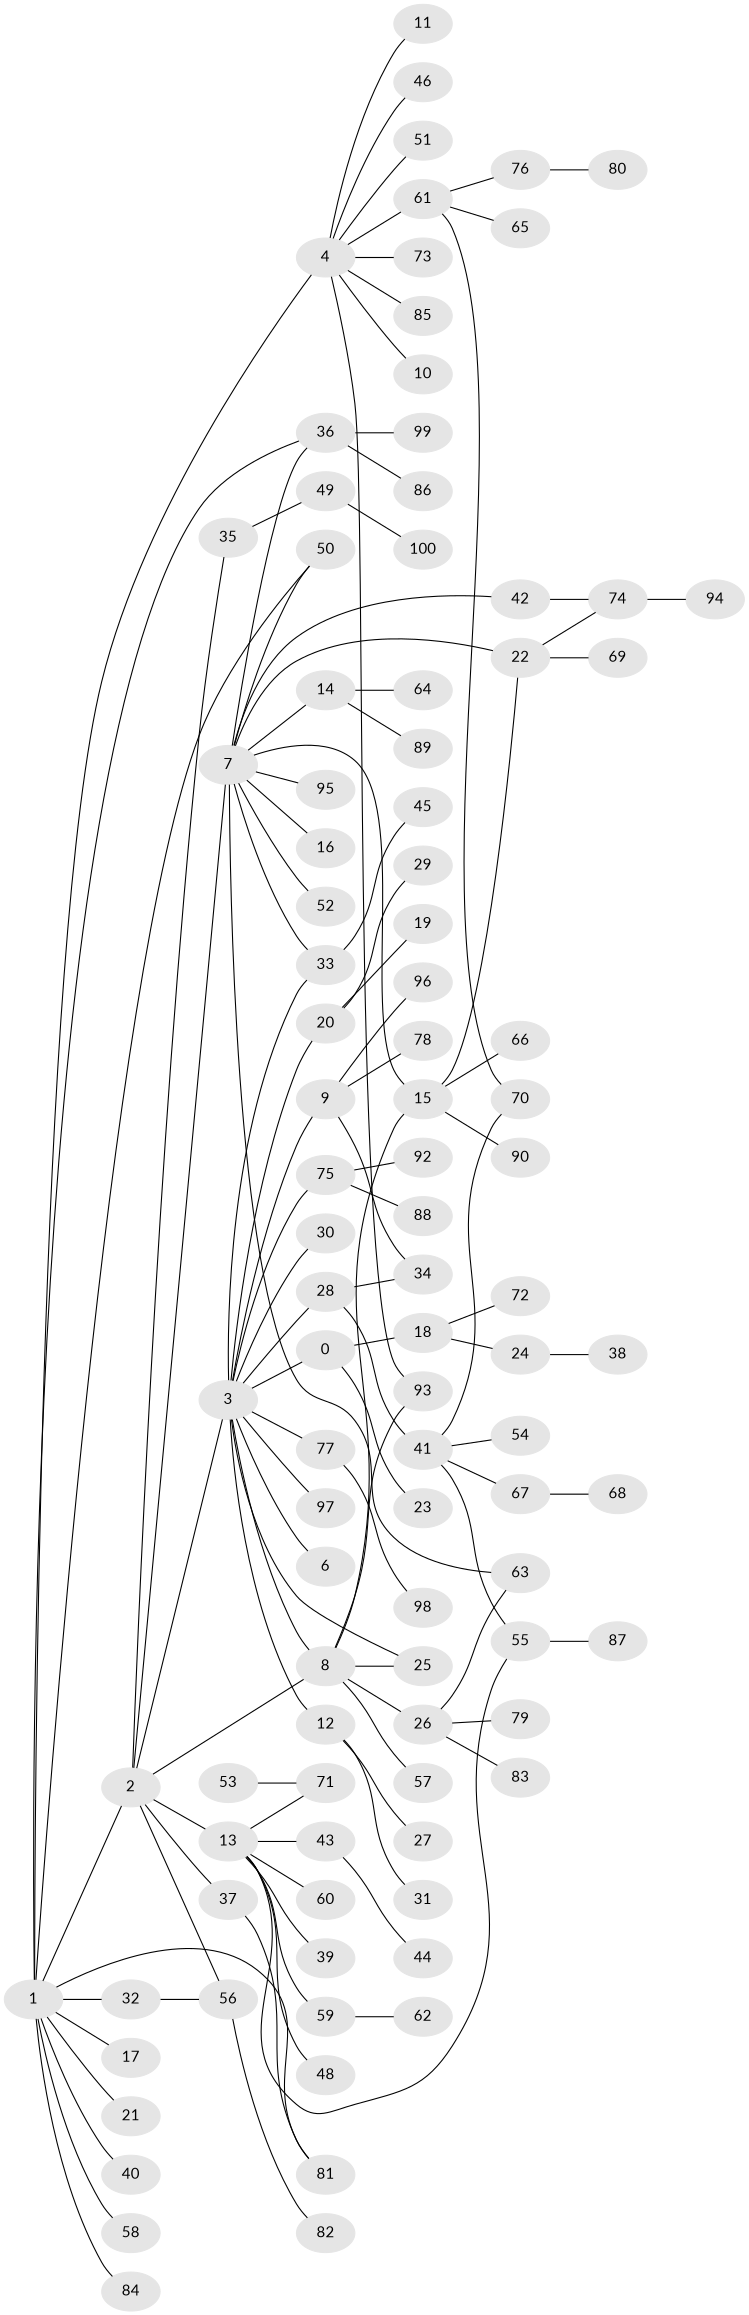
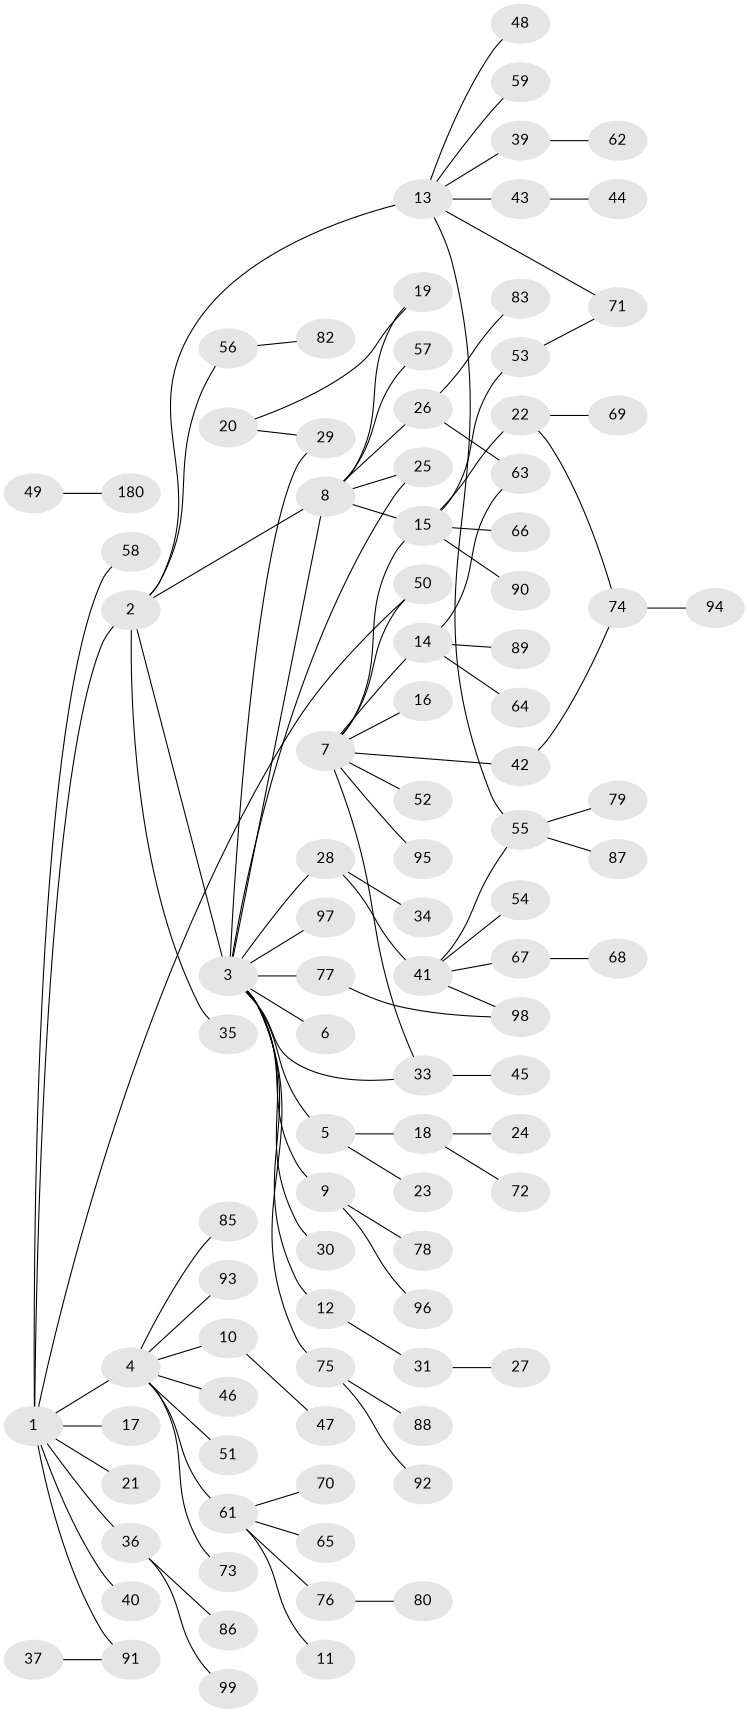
(357, 134) -> (277, 1587)
none -> (477, 419)
(270, 518) -> none
(423, 550) -> (131, 493)
(259, 593) -> none
(341, 645) -> none
(361, 1159) -> none
(251, 1192) -> (470, 566)
(259, 1198) -> (250, 701)
(472, 1275) -> (472, 996)
(180, 1276) -> none
(326, 1350) -> (326, 1134)
(618, 1355) -> none
none -> (326, 1426)
(368, 1526) -> (374, 394)
(472, 1722) -> (569, 815)
(376, 1785) -> (472, 1368)
(177, 1845) -> none
(326, 1900) -> none
(131, 1999) -> none
(375, 2017) -> (569, 141)
(326, 2175) -> (131, 1660)
(131, 2292) -> none
